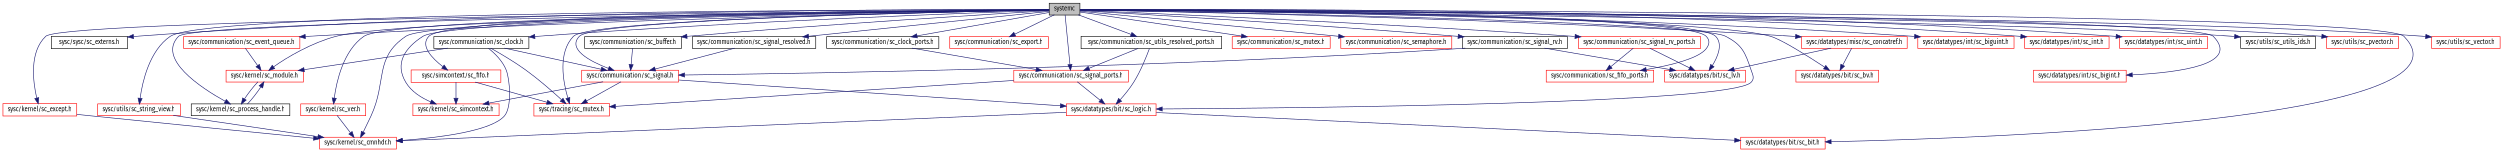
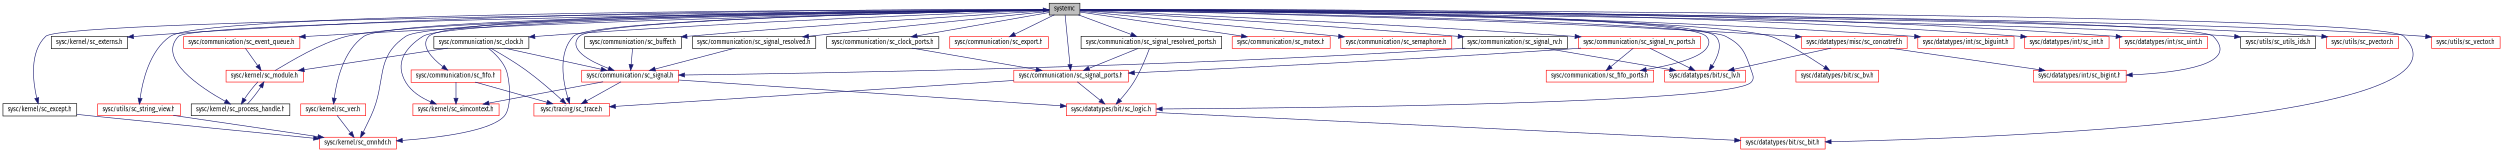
(657, 17) -> (655, 18)
(89, 42) -> (89, 42)
(1151, 42) -> (1151, 42)
(1847, 57) -> (1964, 59)
none -> (1358, 62)
(456, 76) -> (456, 76)
(40, 110) -> (40, 110)
(572, 110) -> (572, 110)
(734, 126) -> none
